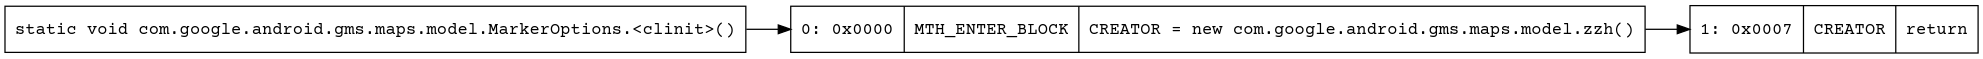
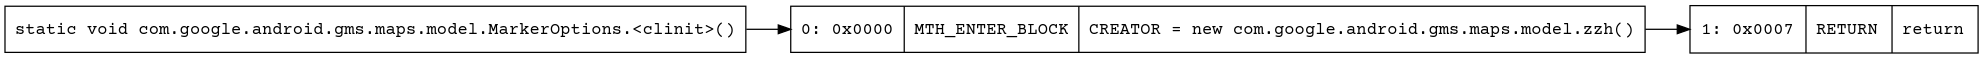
(1850, 29) -> (1847, 29)
